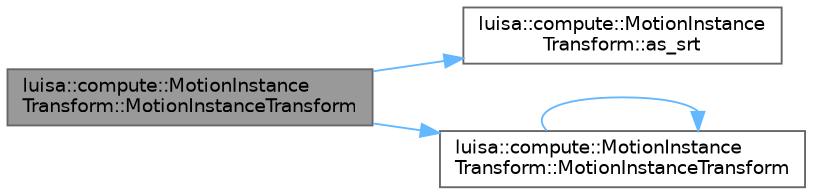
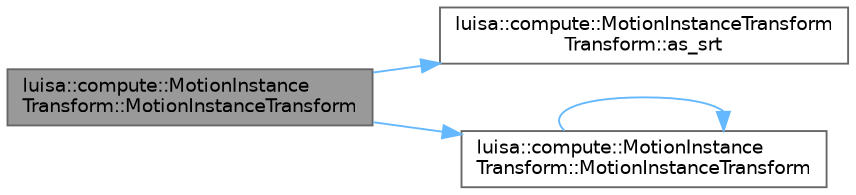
(623, 36) -> (644, 36)
